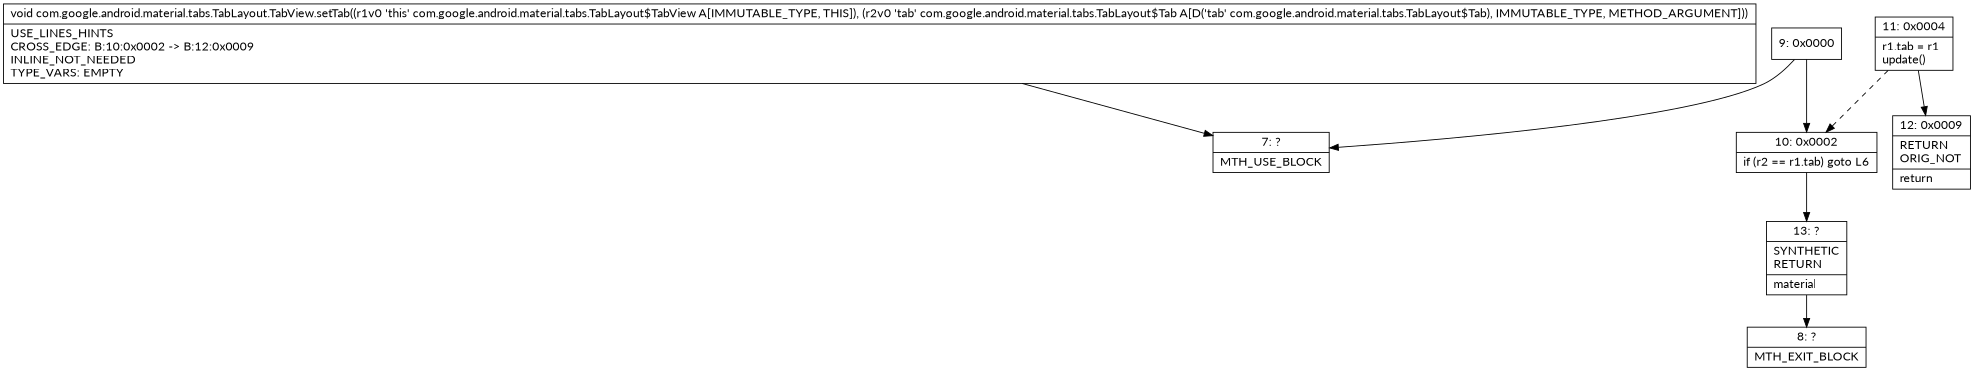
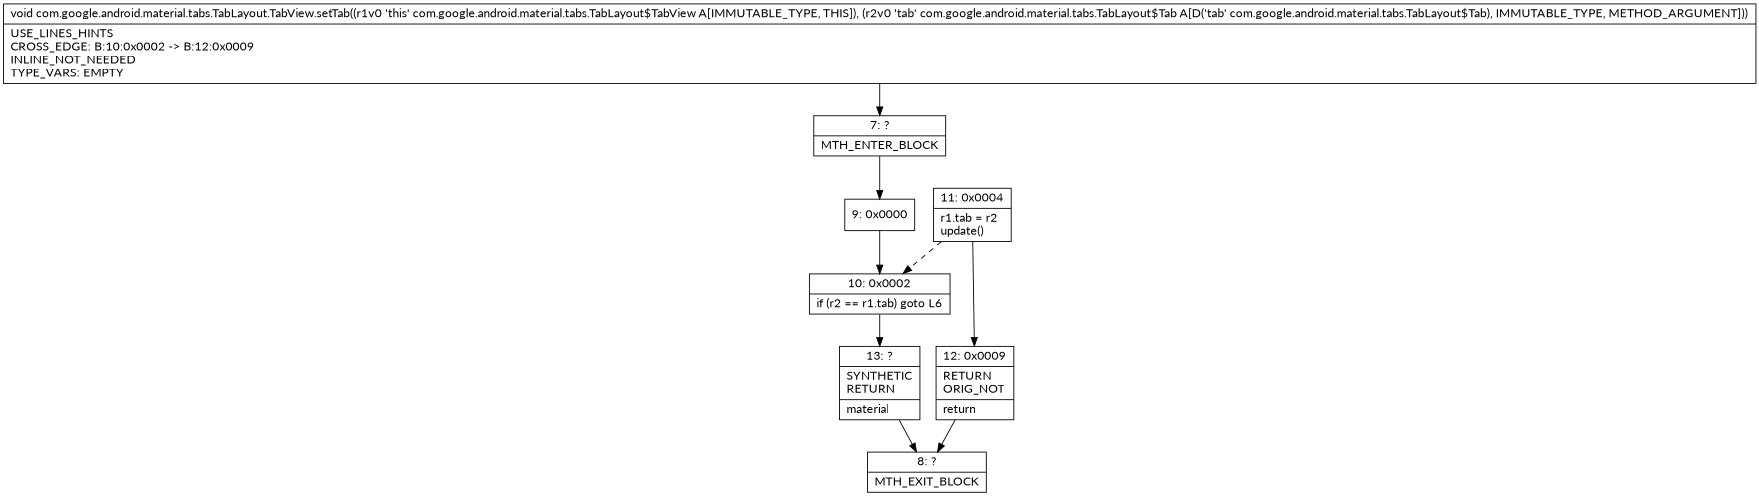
(1911, 47) -> (969, 218)
(1573, 125) -> (880, 173)
(1271, 162) -> (880, 145)
none -> (948, 432)
